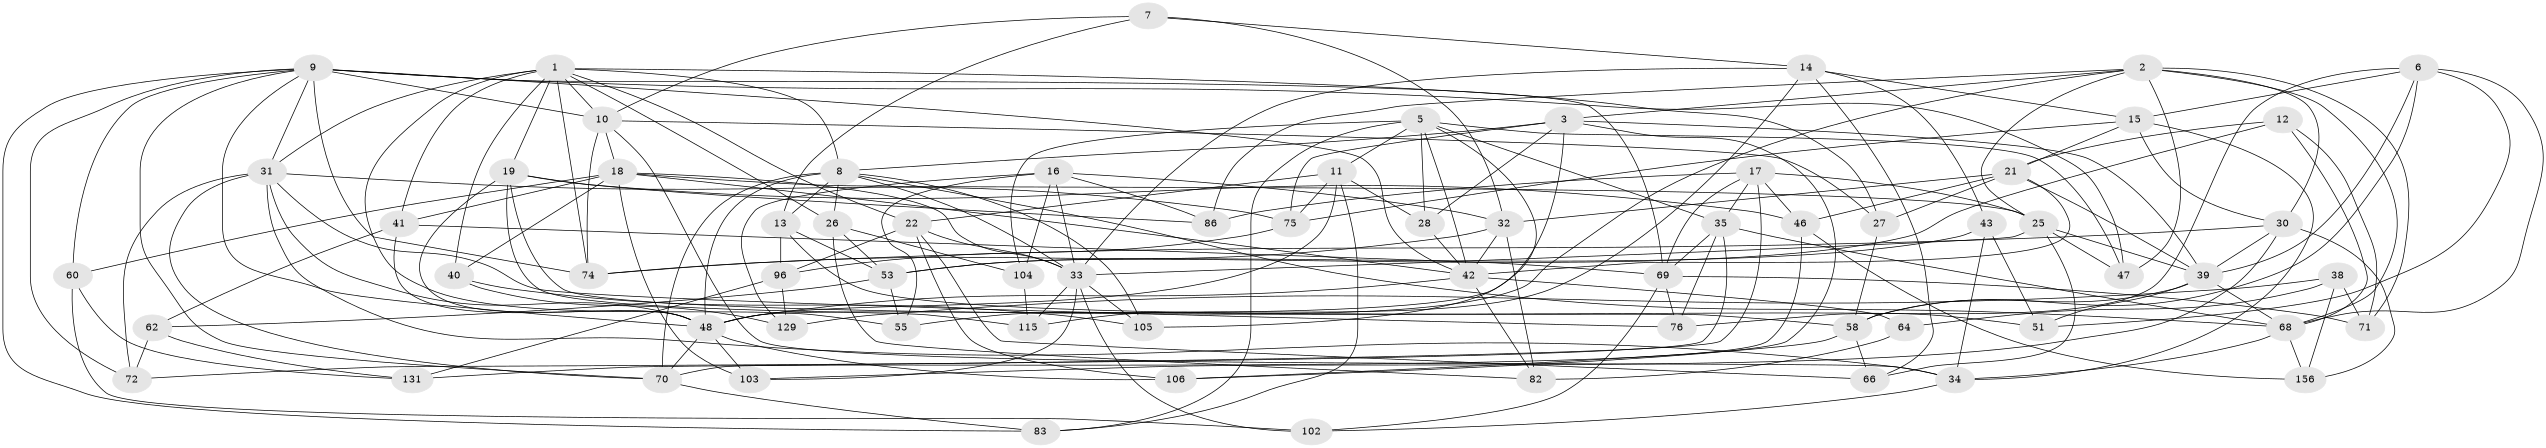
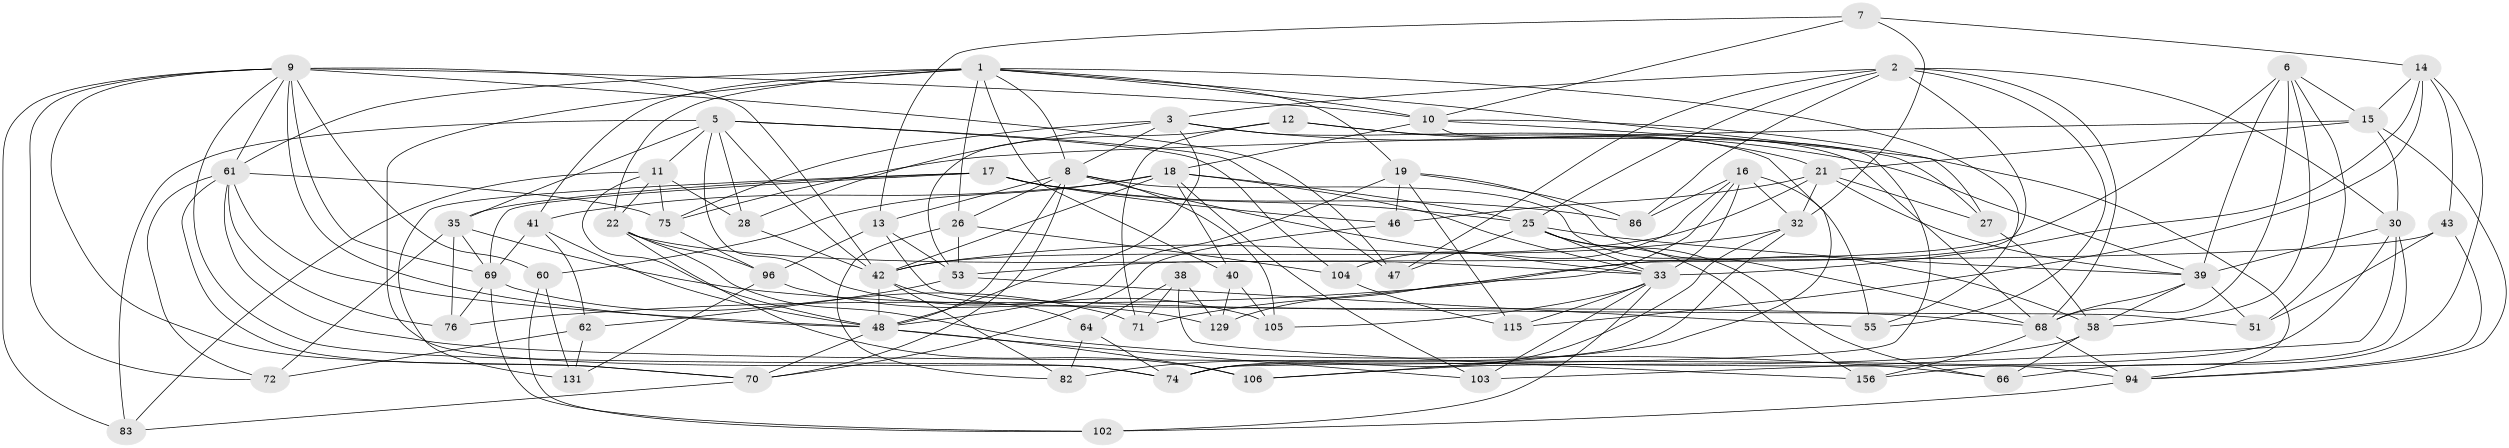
(267, 172) -> (230, 172)
(2012, 341) -> (1717, 279)
none -> (1130, 354)
(1955, 380) -> (2132, 380)
